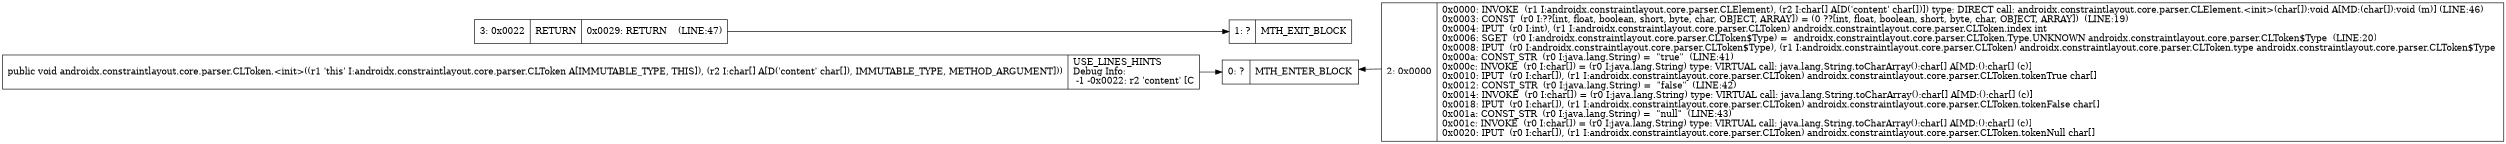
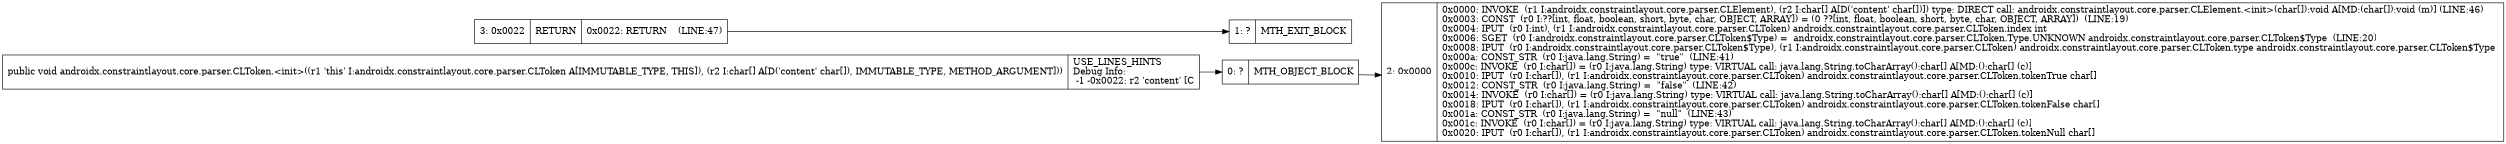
(654, 31) -> (654, 31)
(1373, 69) -> (1367, 75)
(1304, 72) -> (1304, 72)
